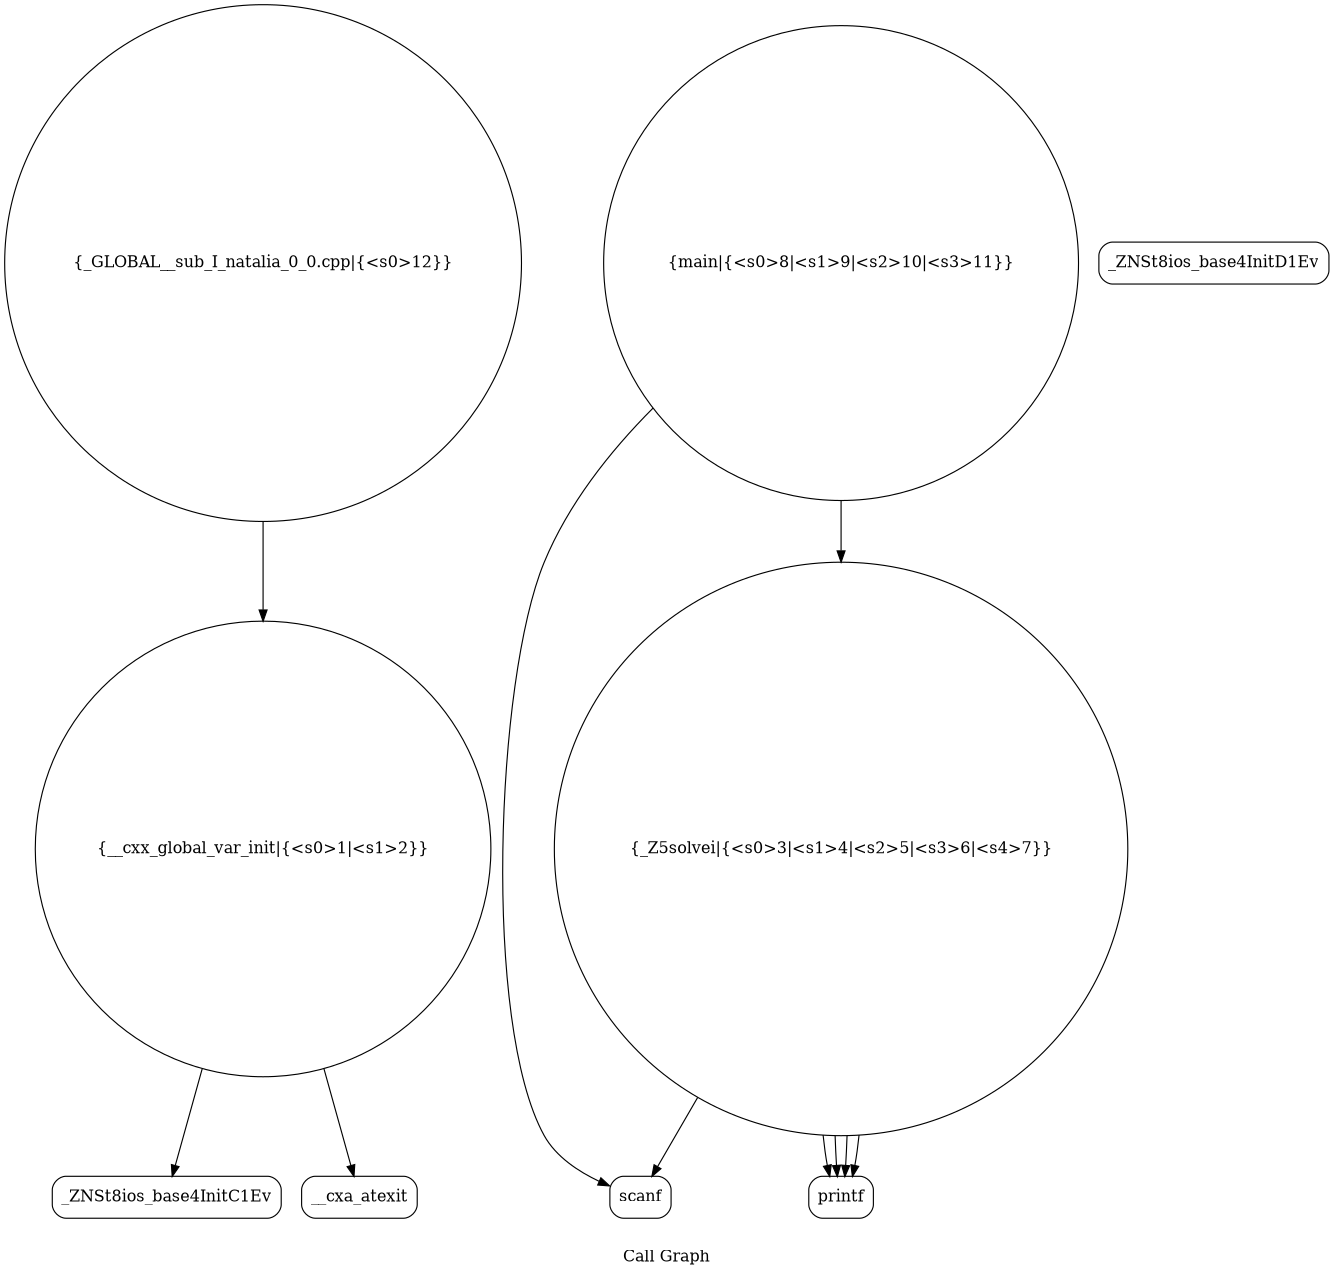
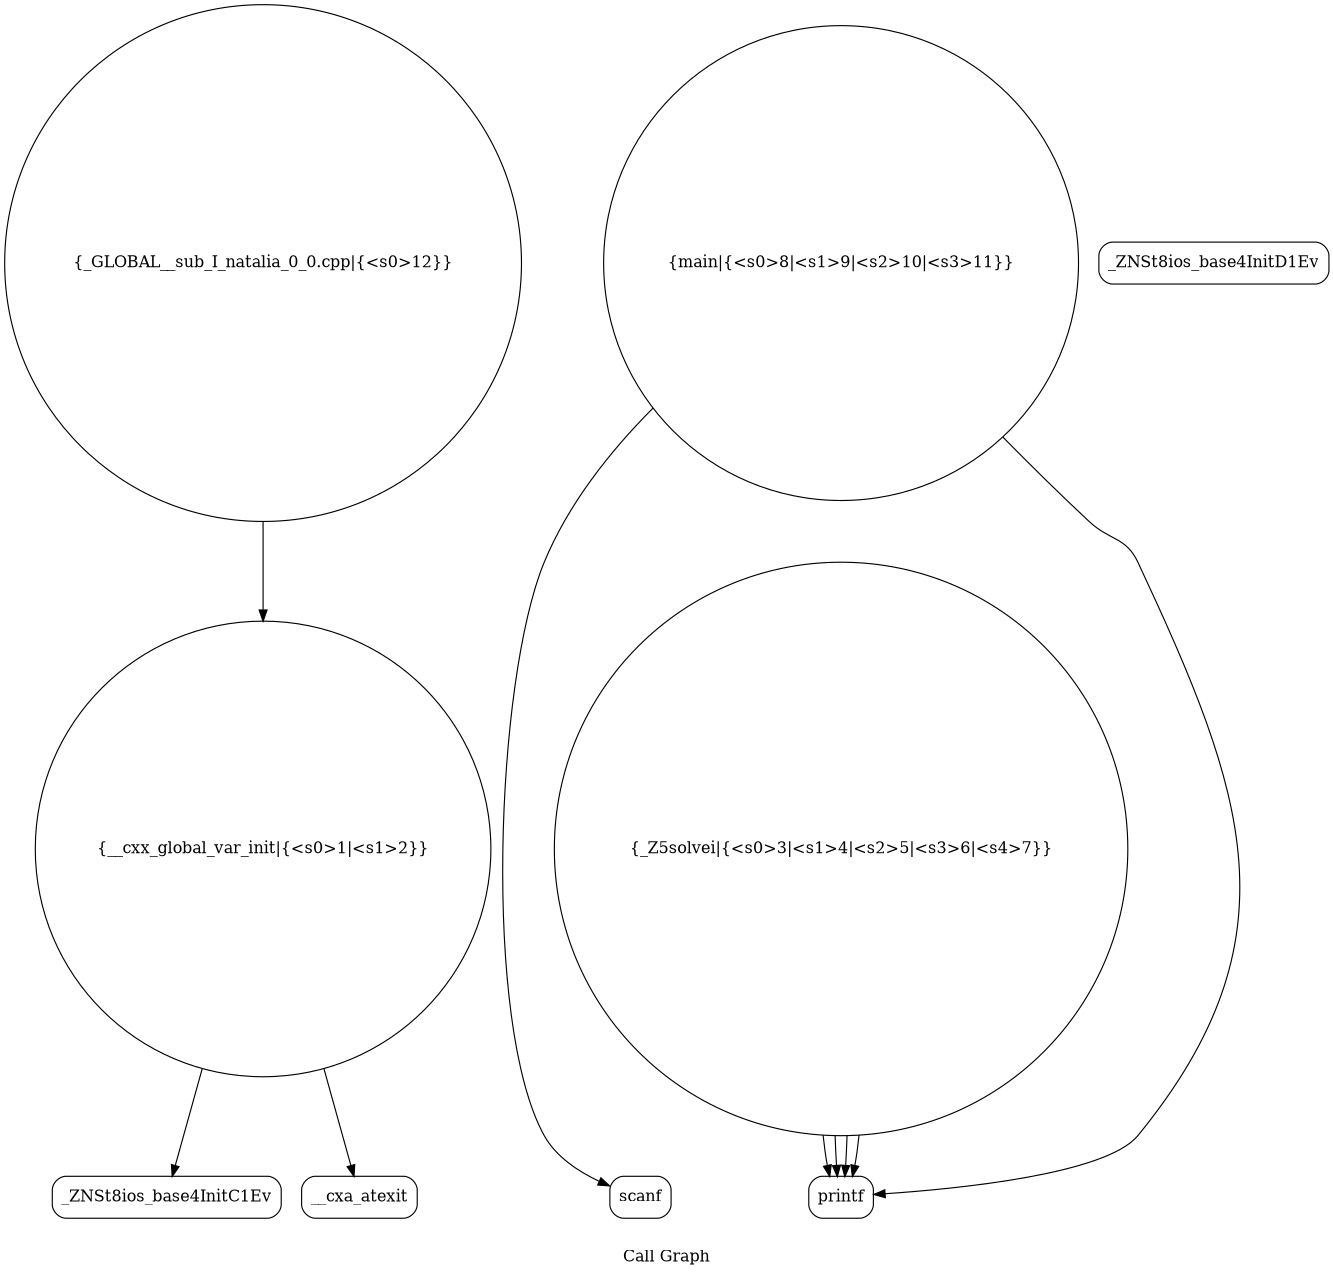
(841, 525) -> (1238, 891)
(678, 1132) -> none
